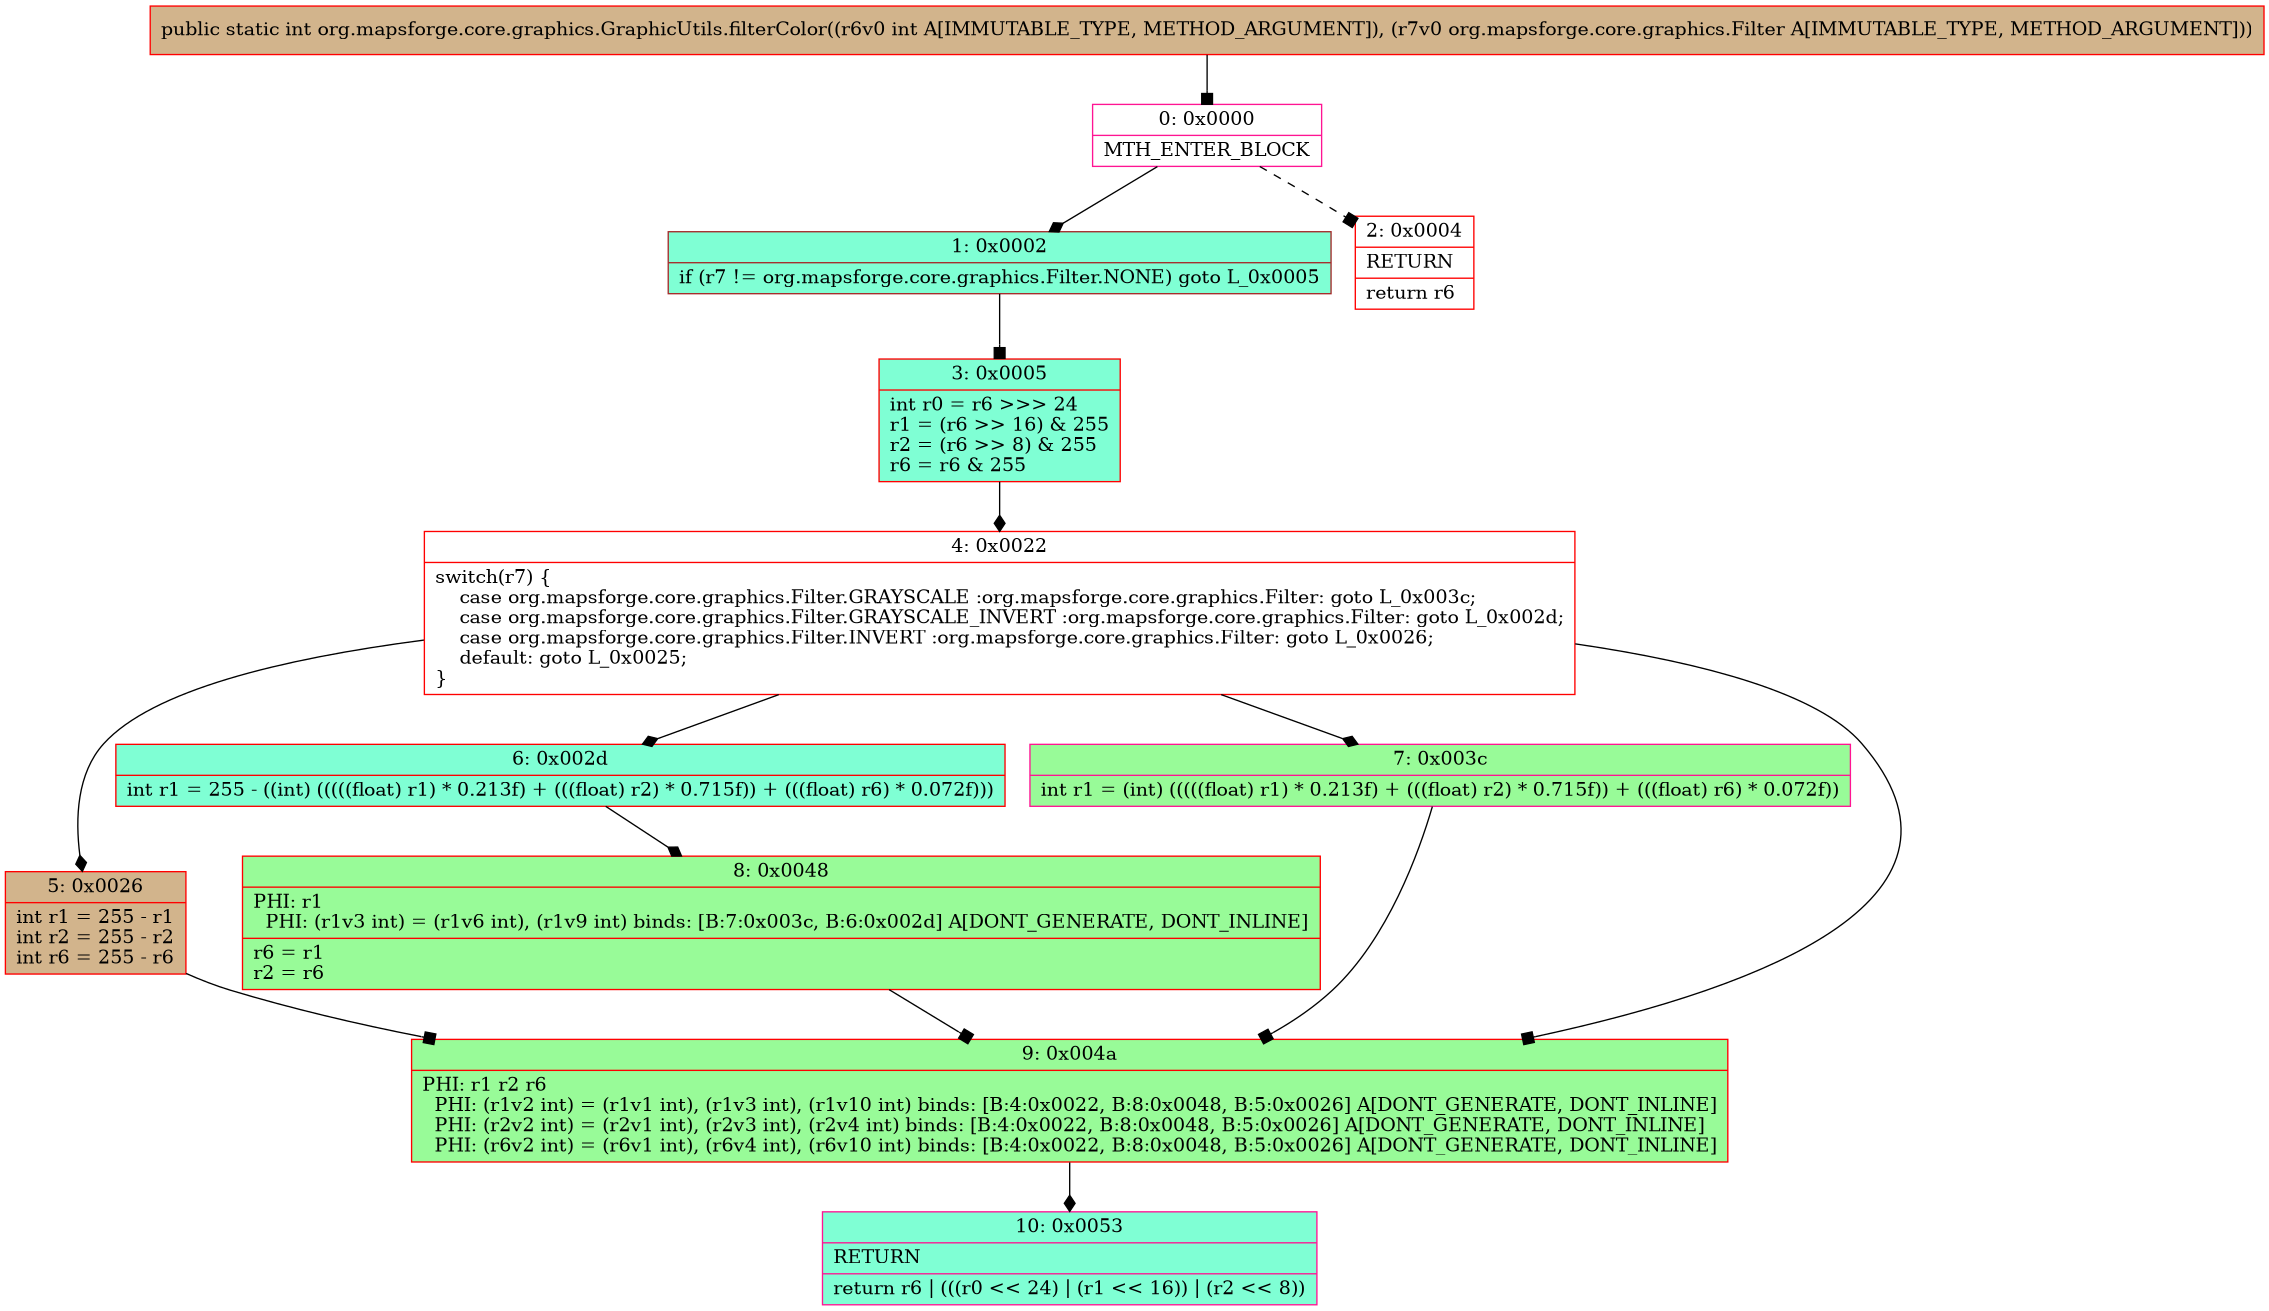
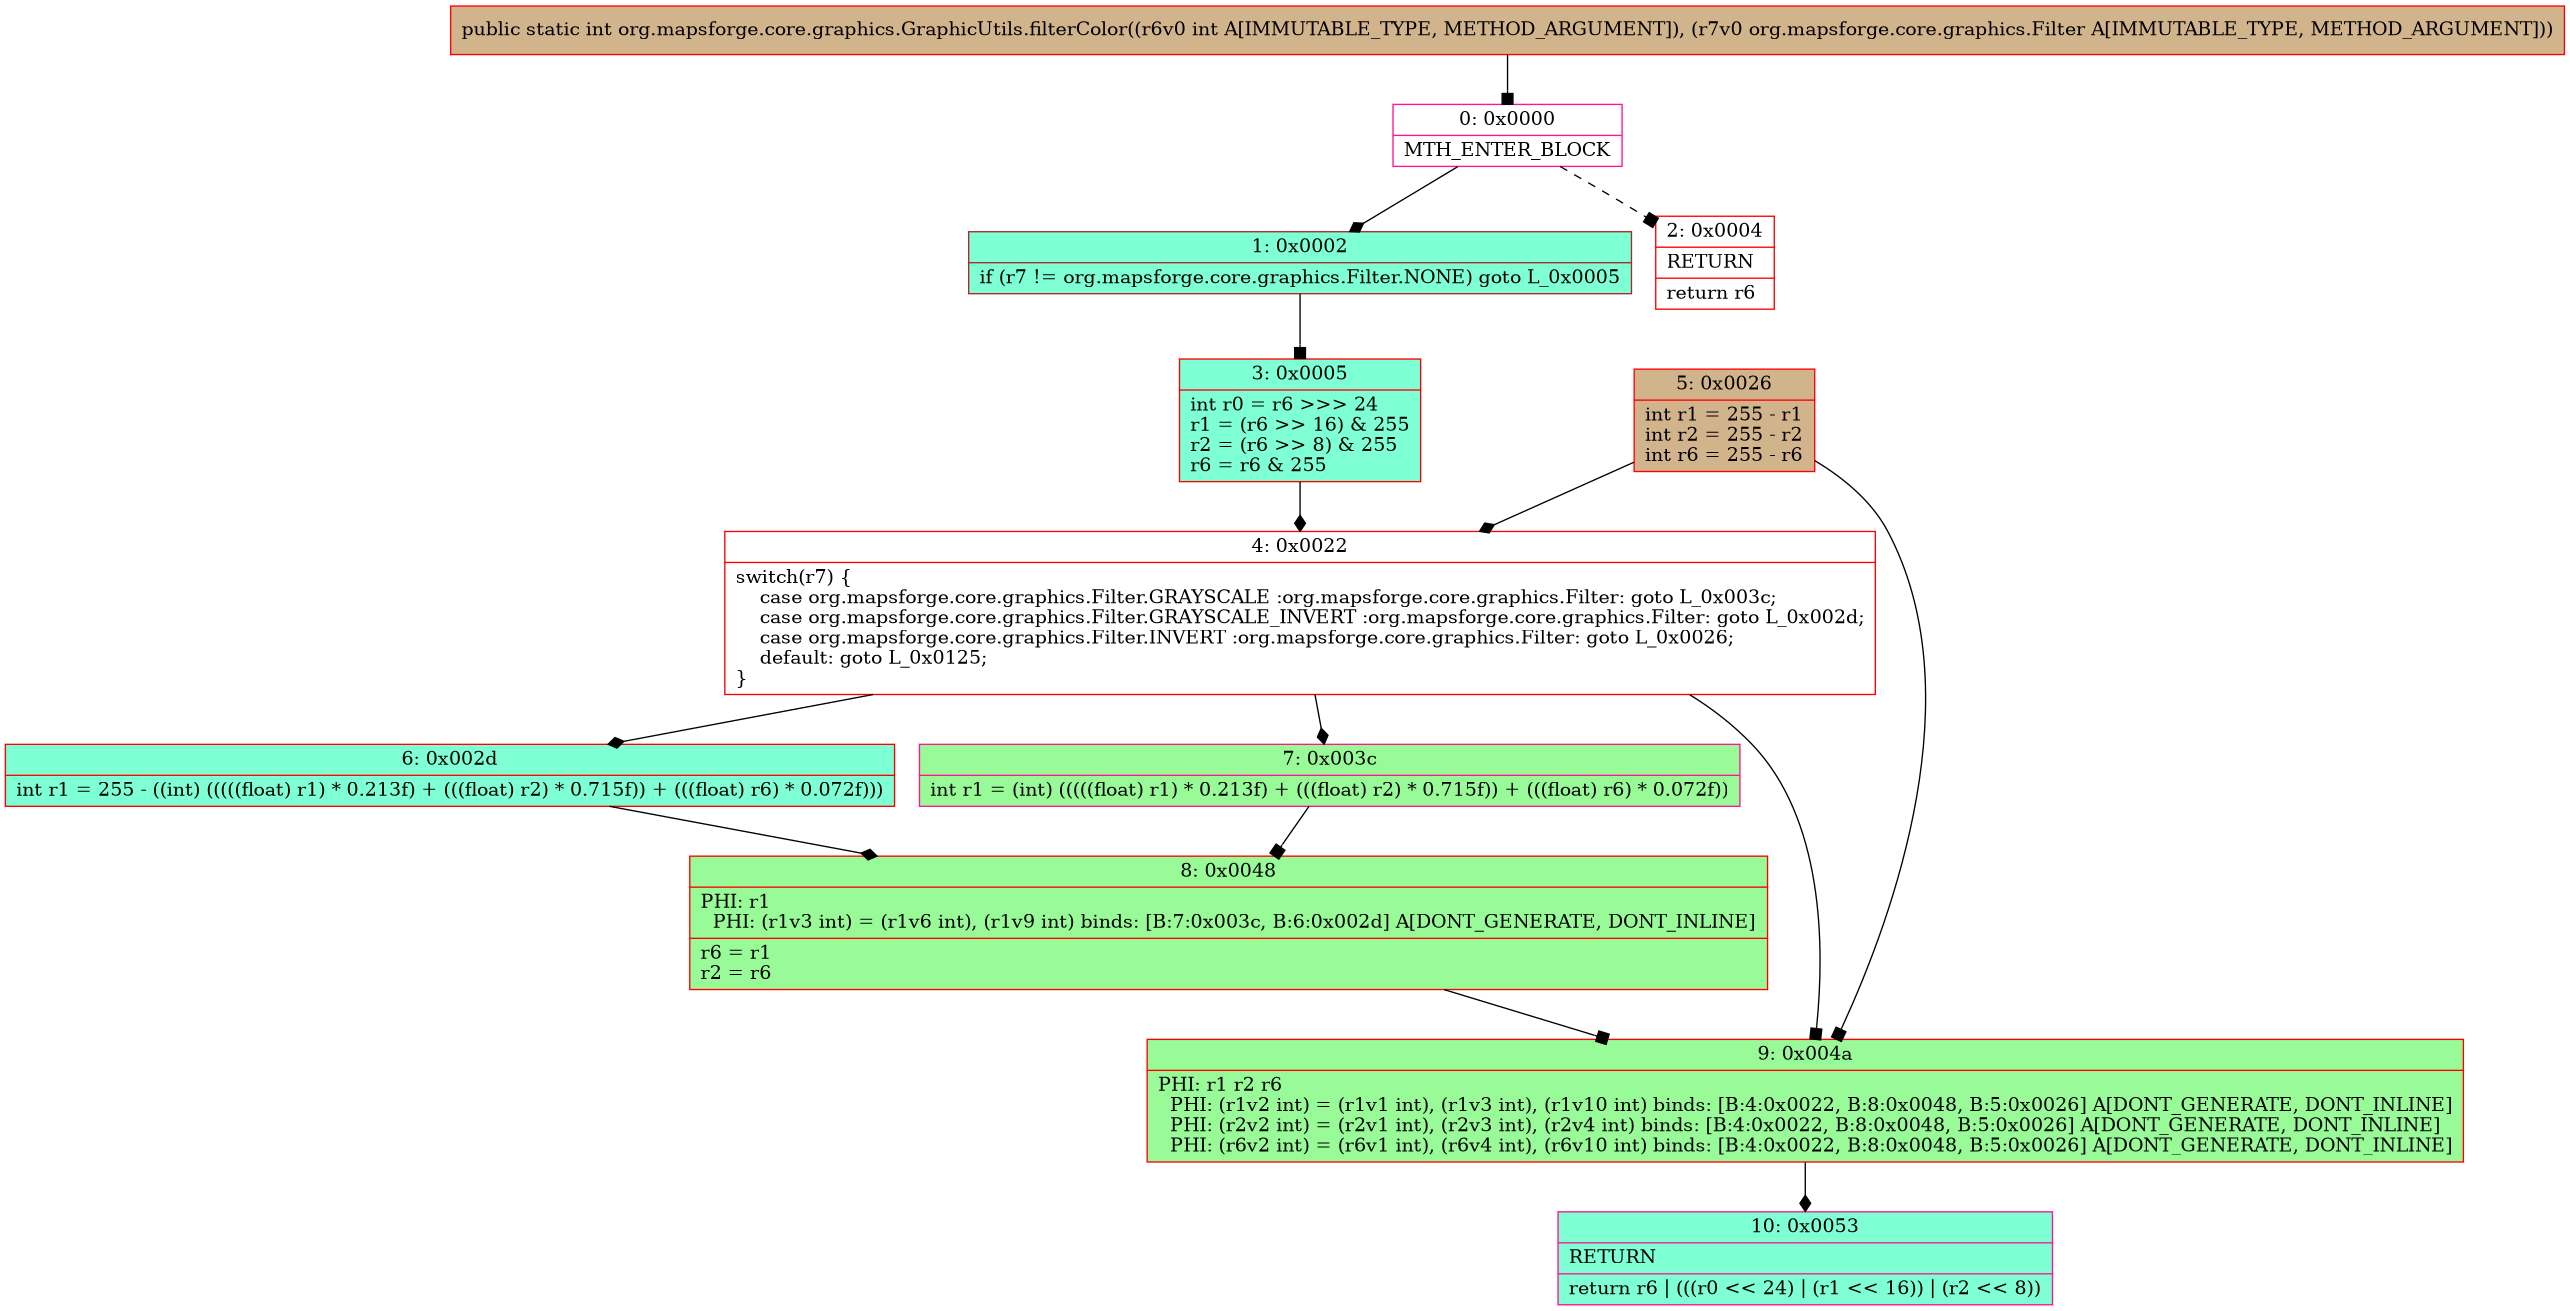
(561, 658) -> (862, 658)
(200, 688) -> (1564, 493)
(1376, 936) -> (1296, 825)
